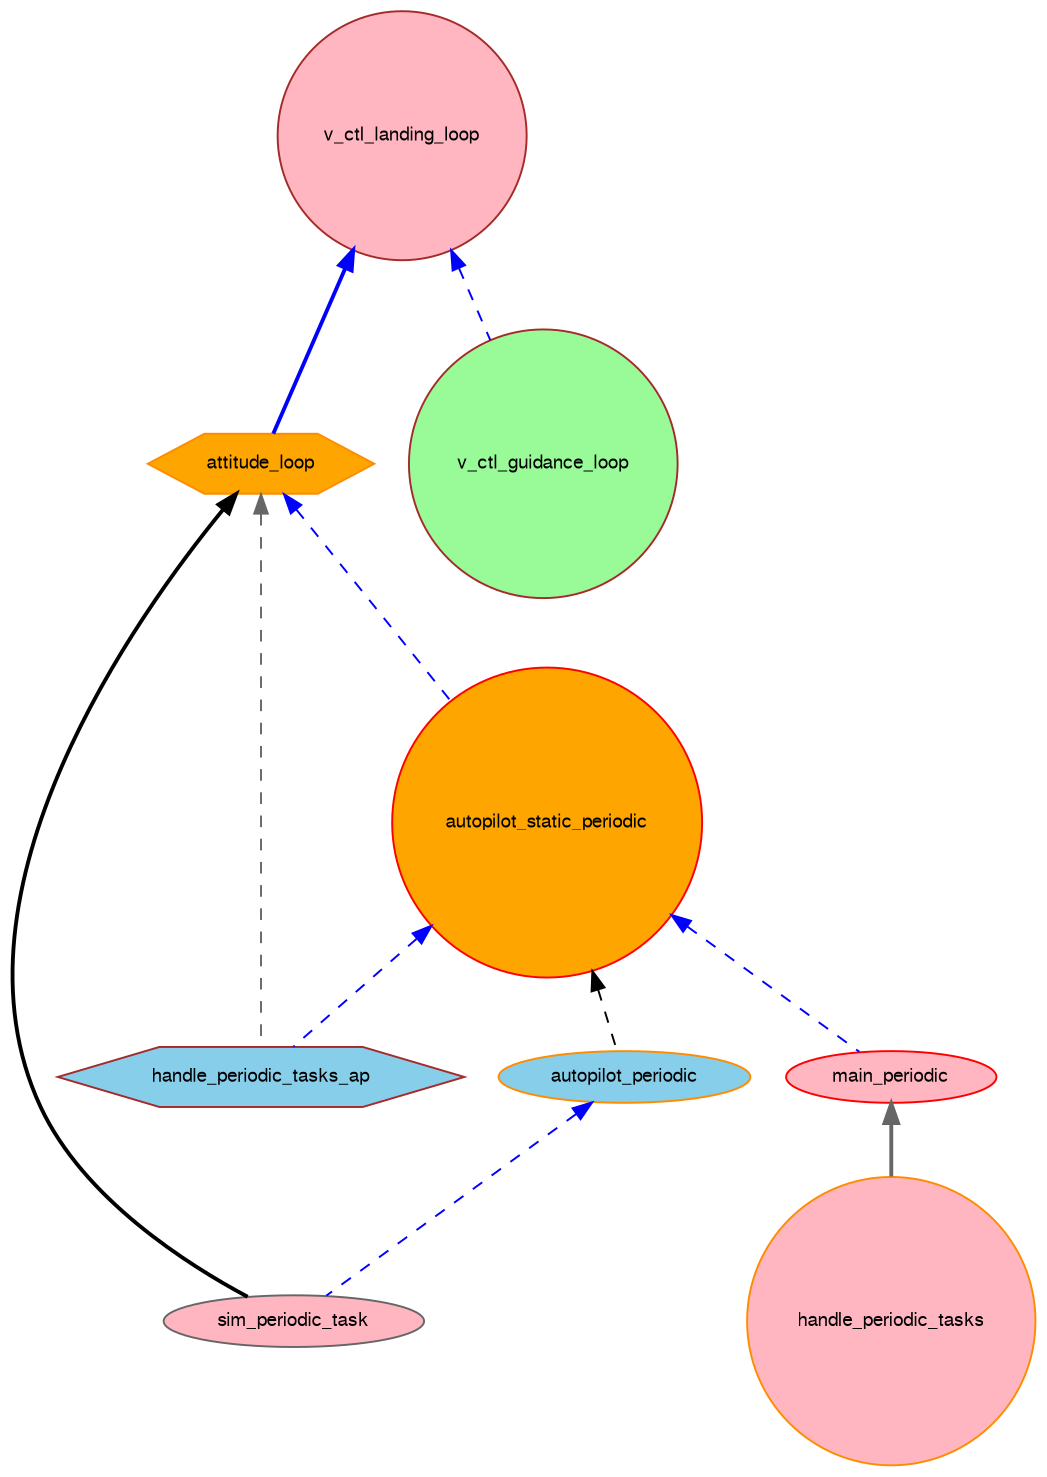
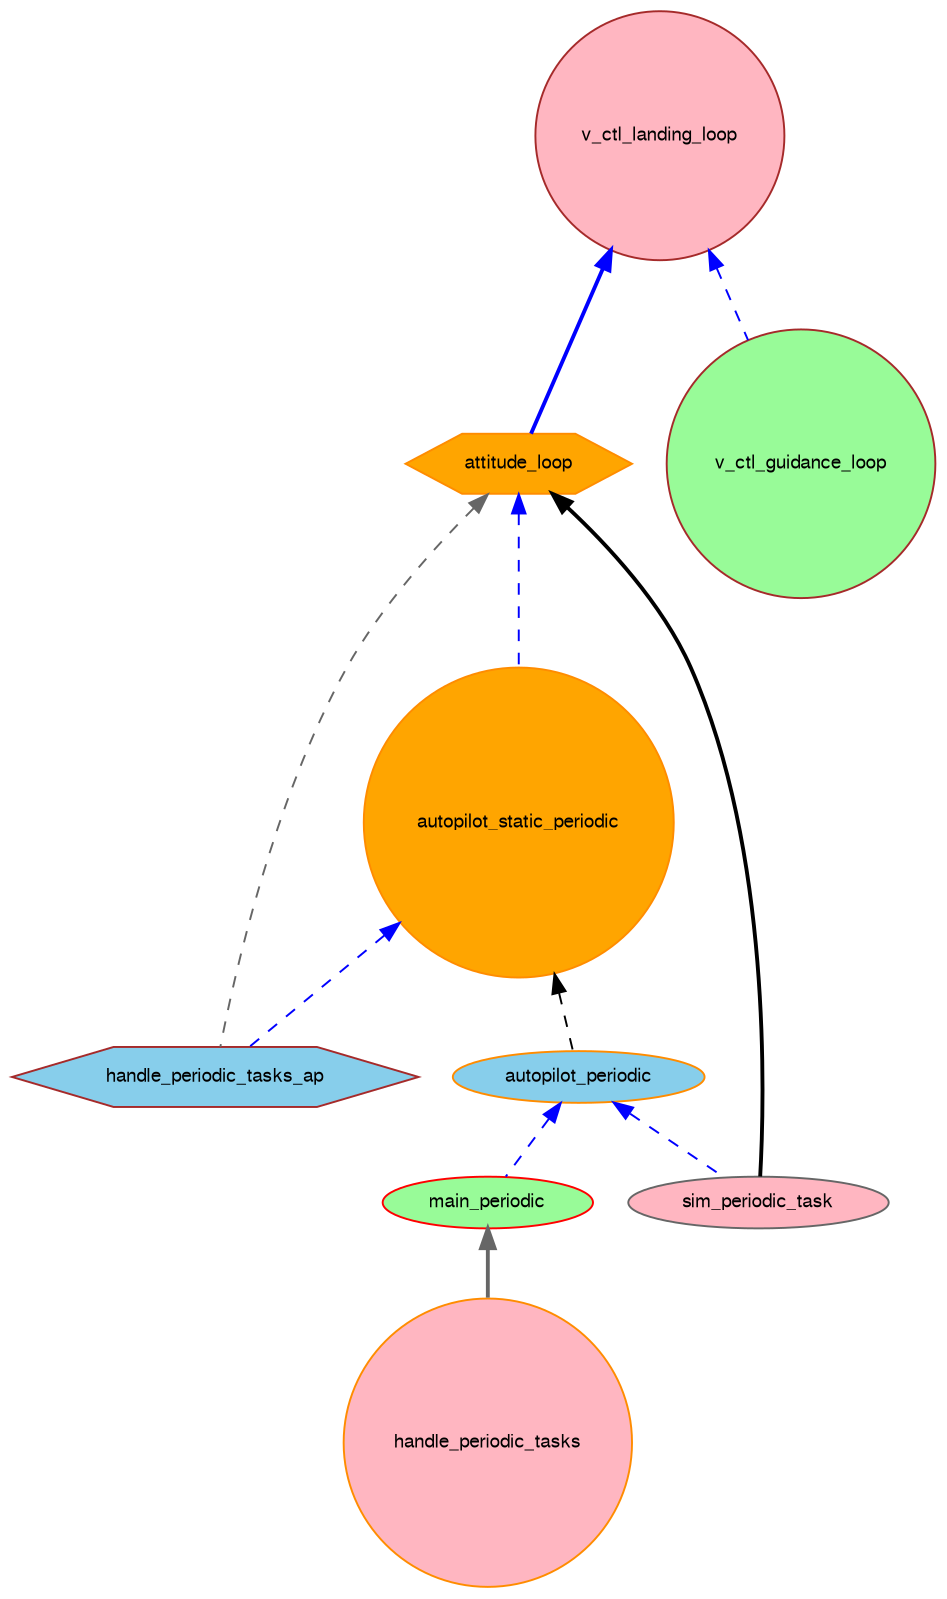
(547, 823) -> (519, 823)
(773, 989) -> (527, 1148)
(891, 1077) -> (488, 1203)
